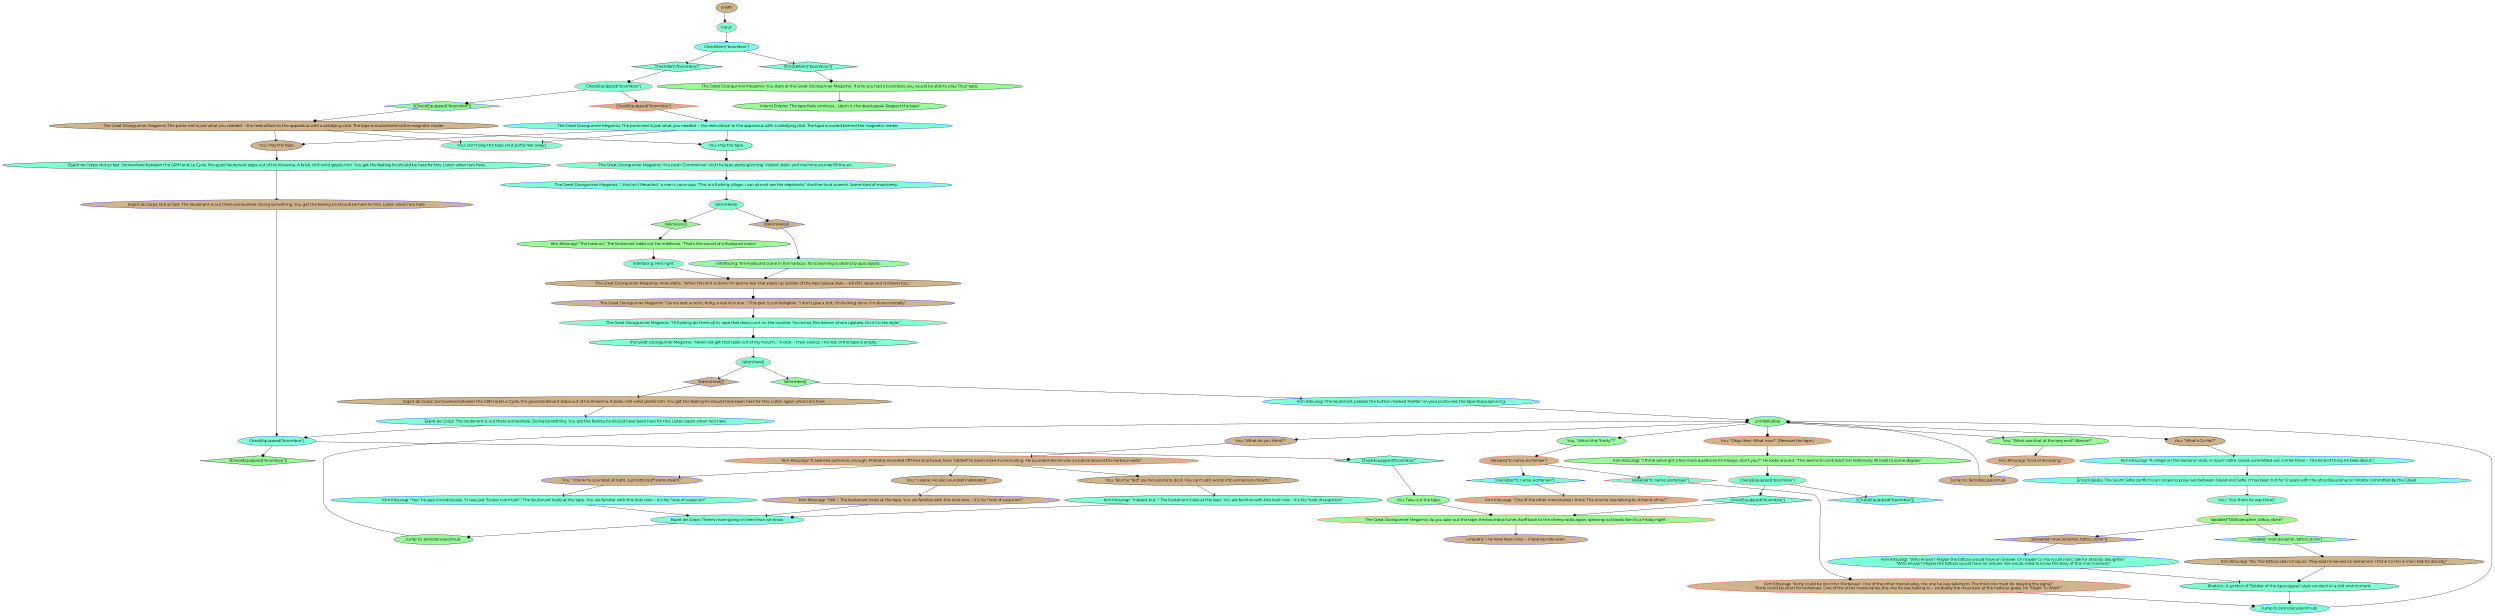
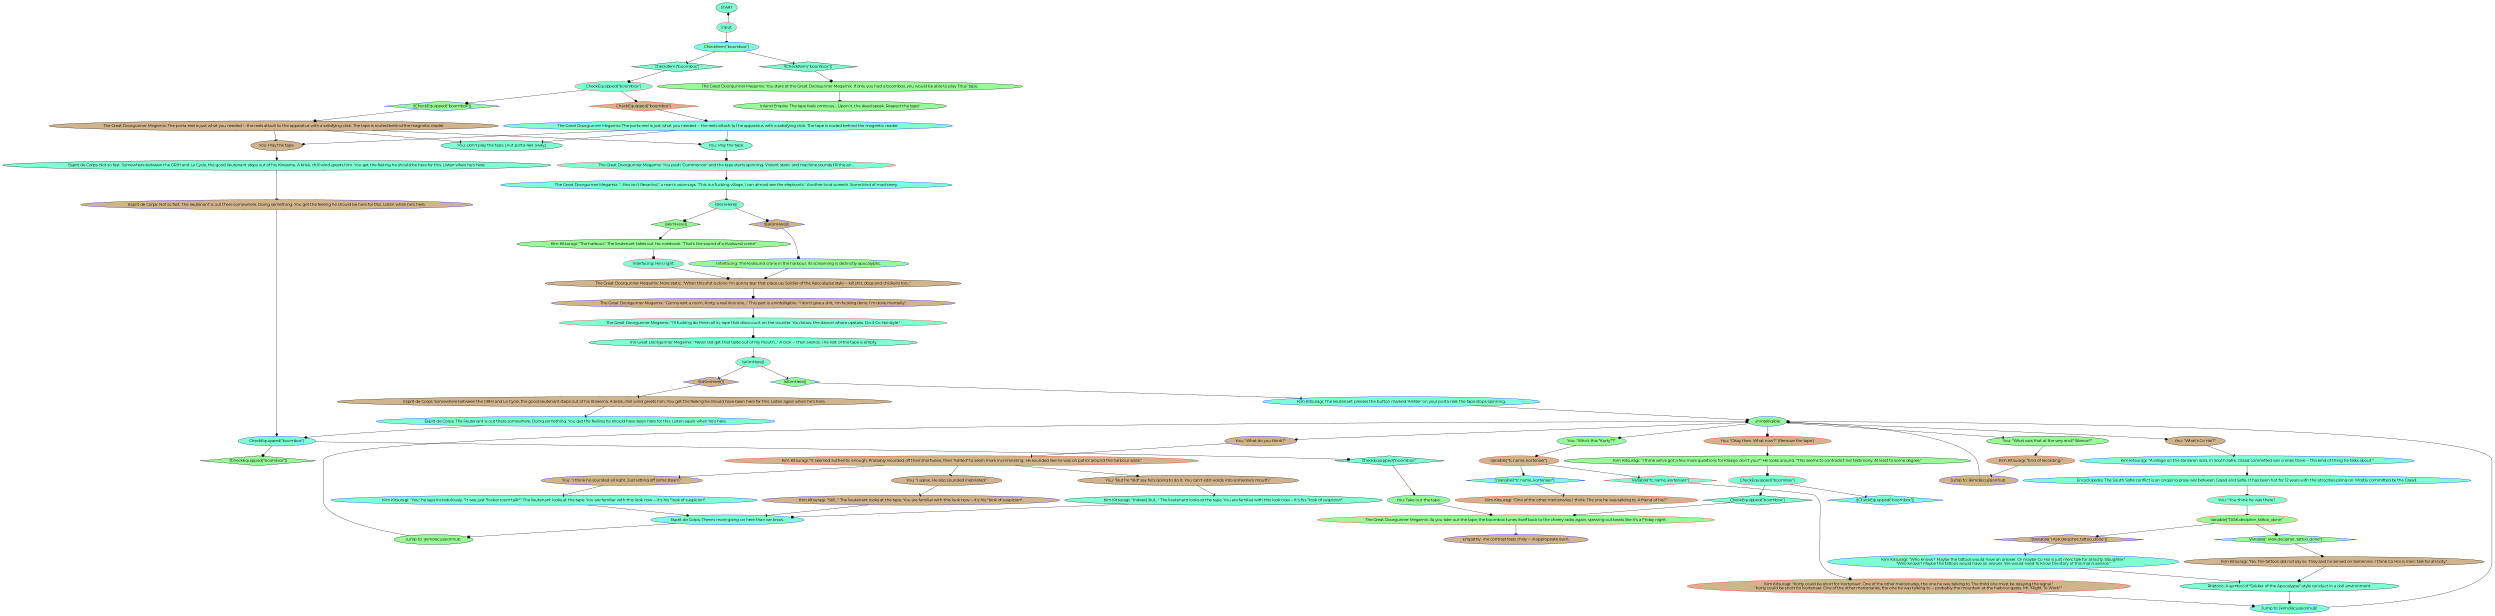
(727, 8) -> (727, 8)
(725, 16) -> (728, 19)
(502, 146) -> (502, 146)
(1516, 540) -> (1516, 540)
